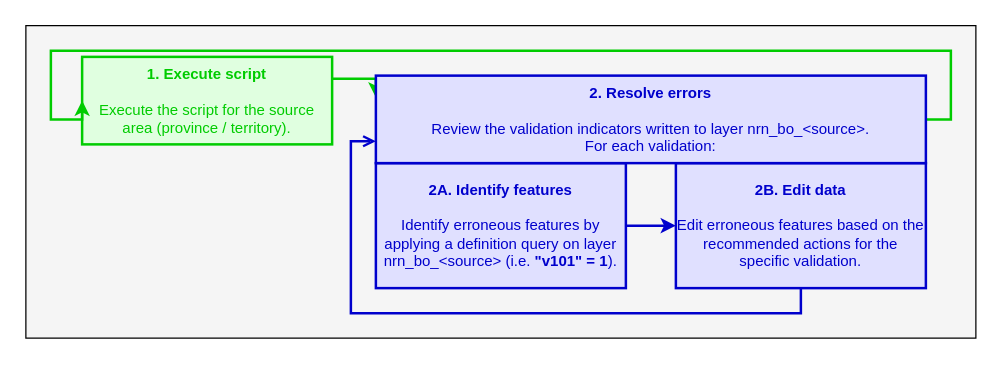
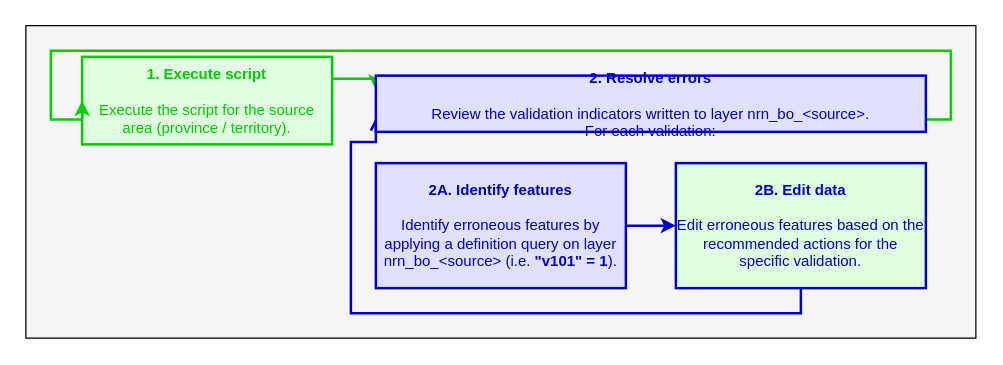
(651, 119) -> (651, 104)
(801, 226) -> (801, 226)
